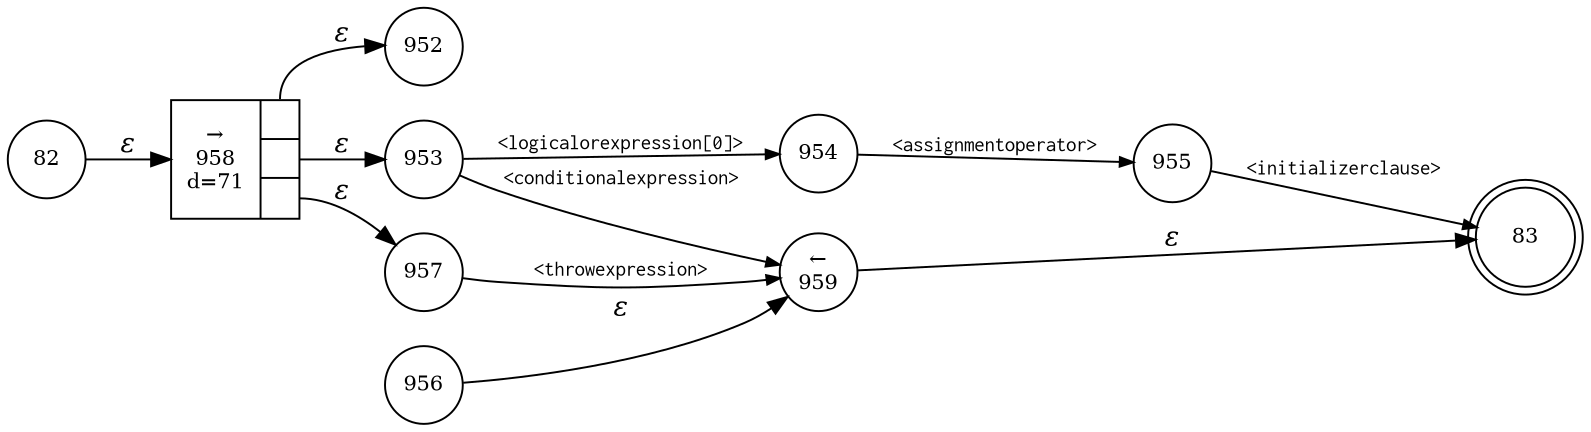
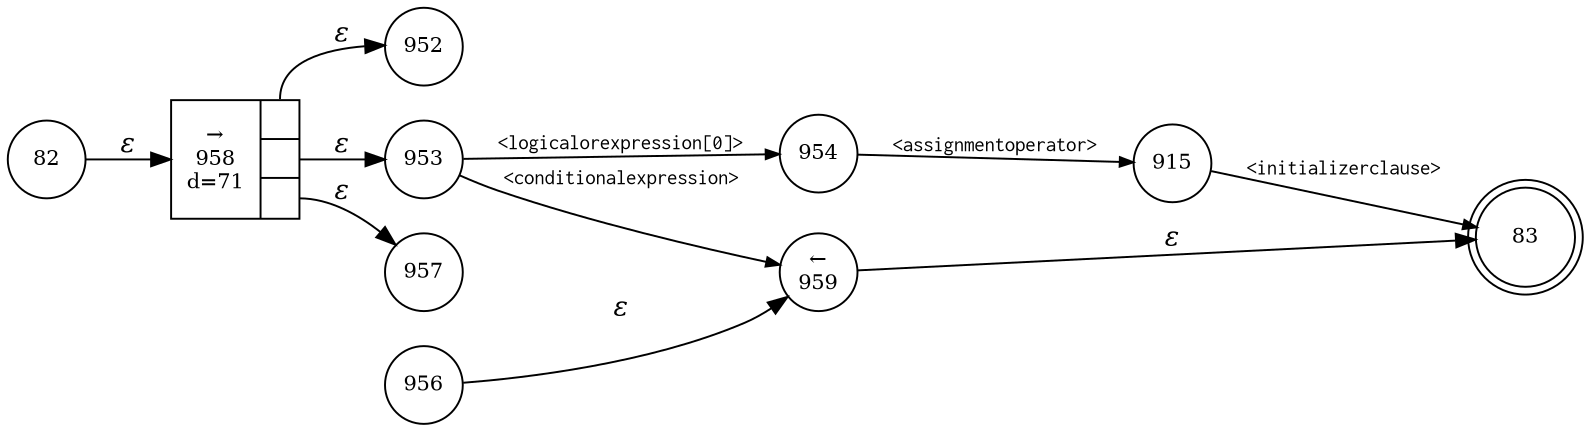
(1172, 163) -> (1172, 163)
(614, 287) -> none
